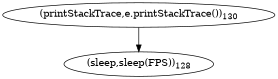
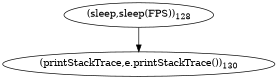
(139, 36) -> (139, 36)
